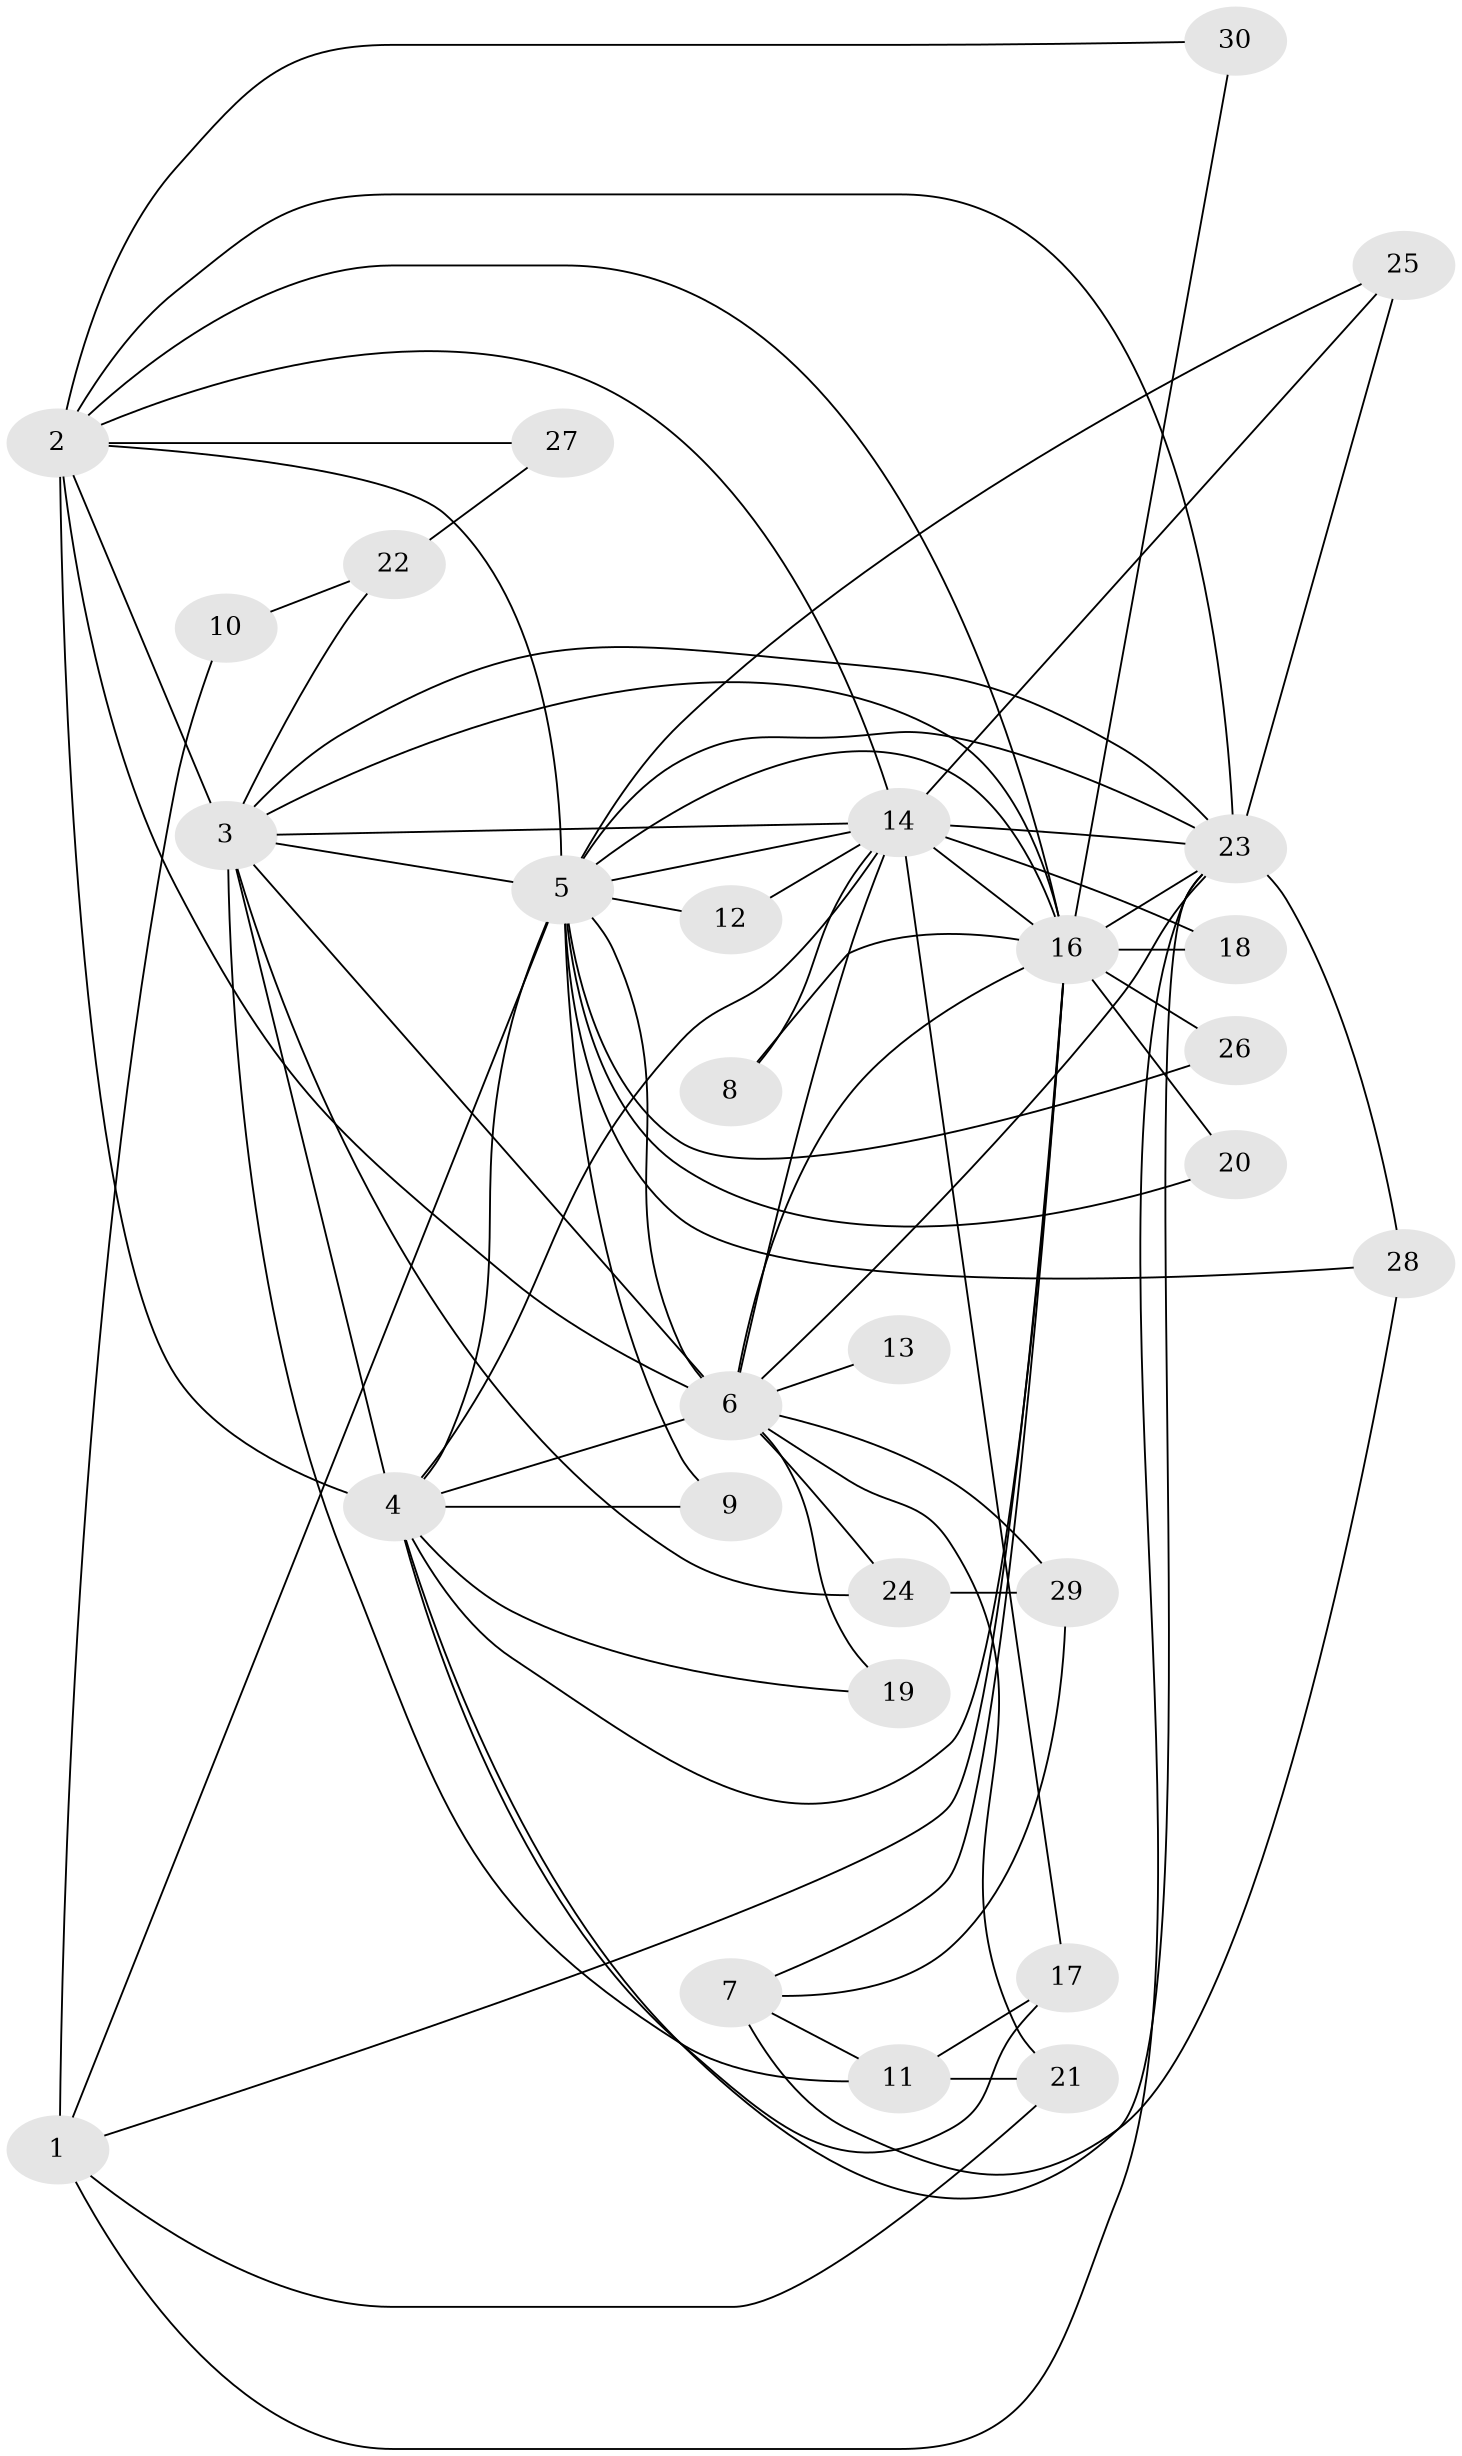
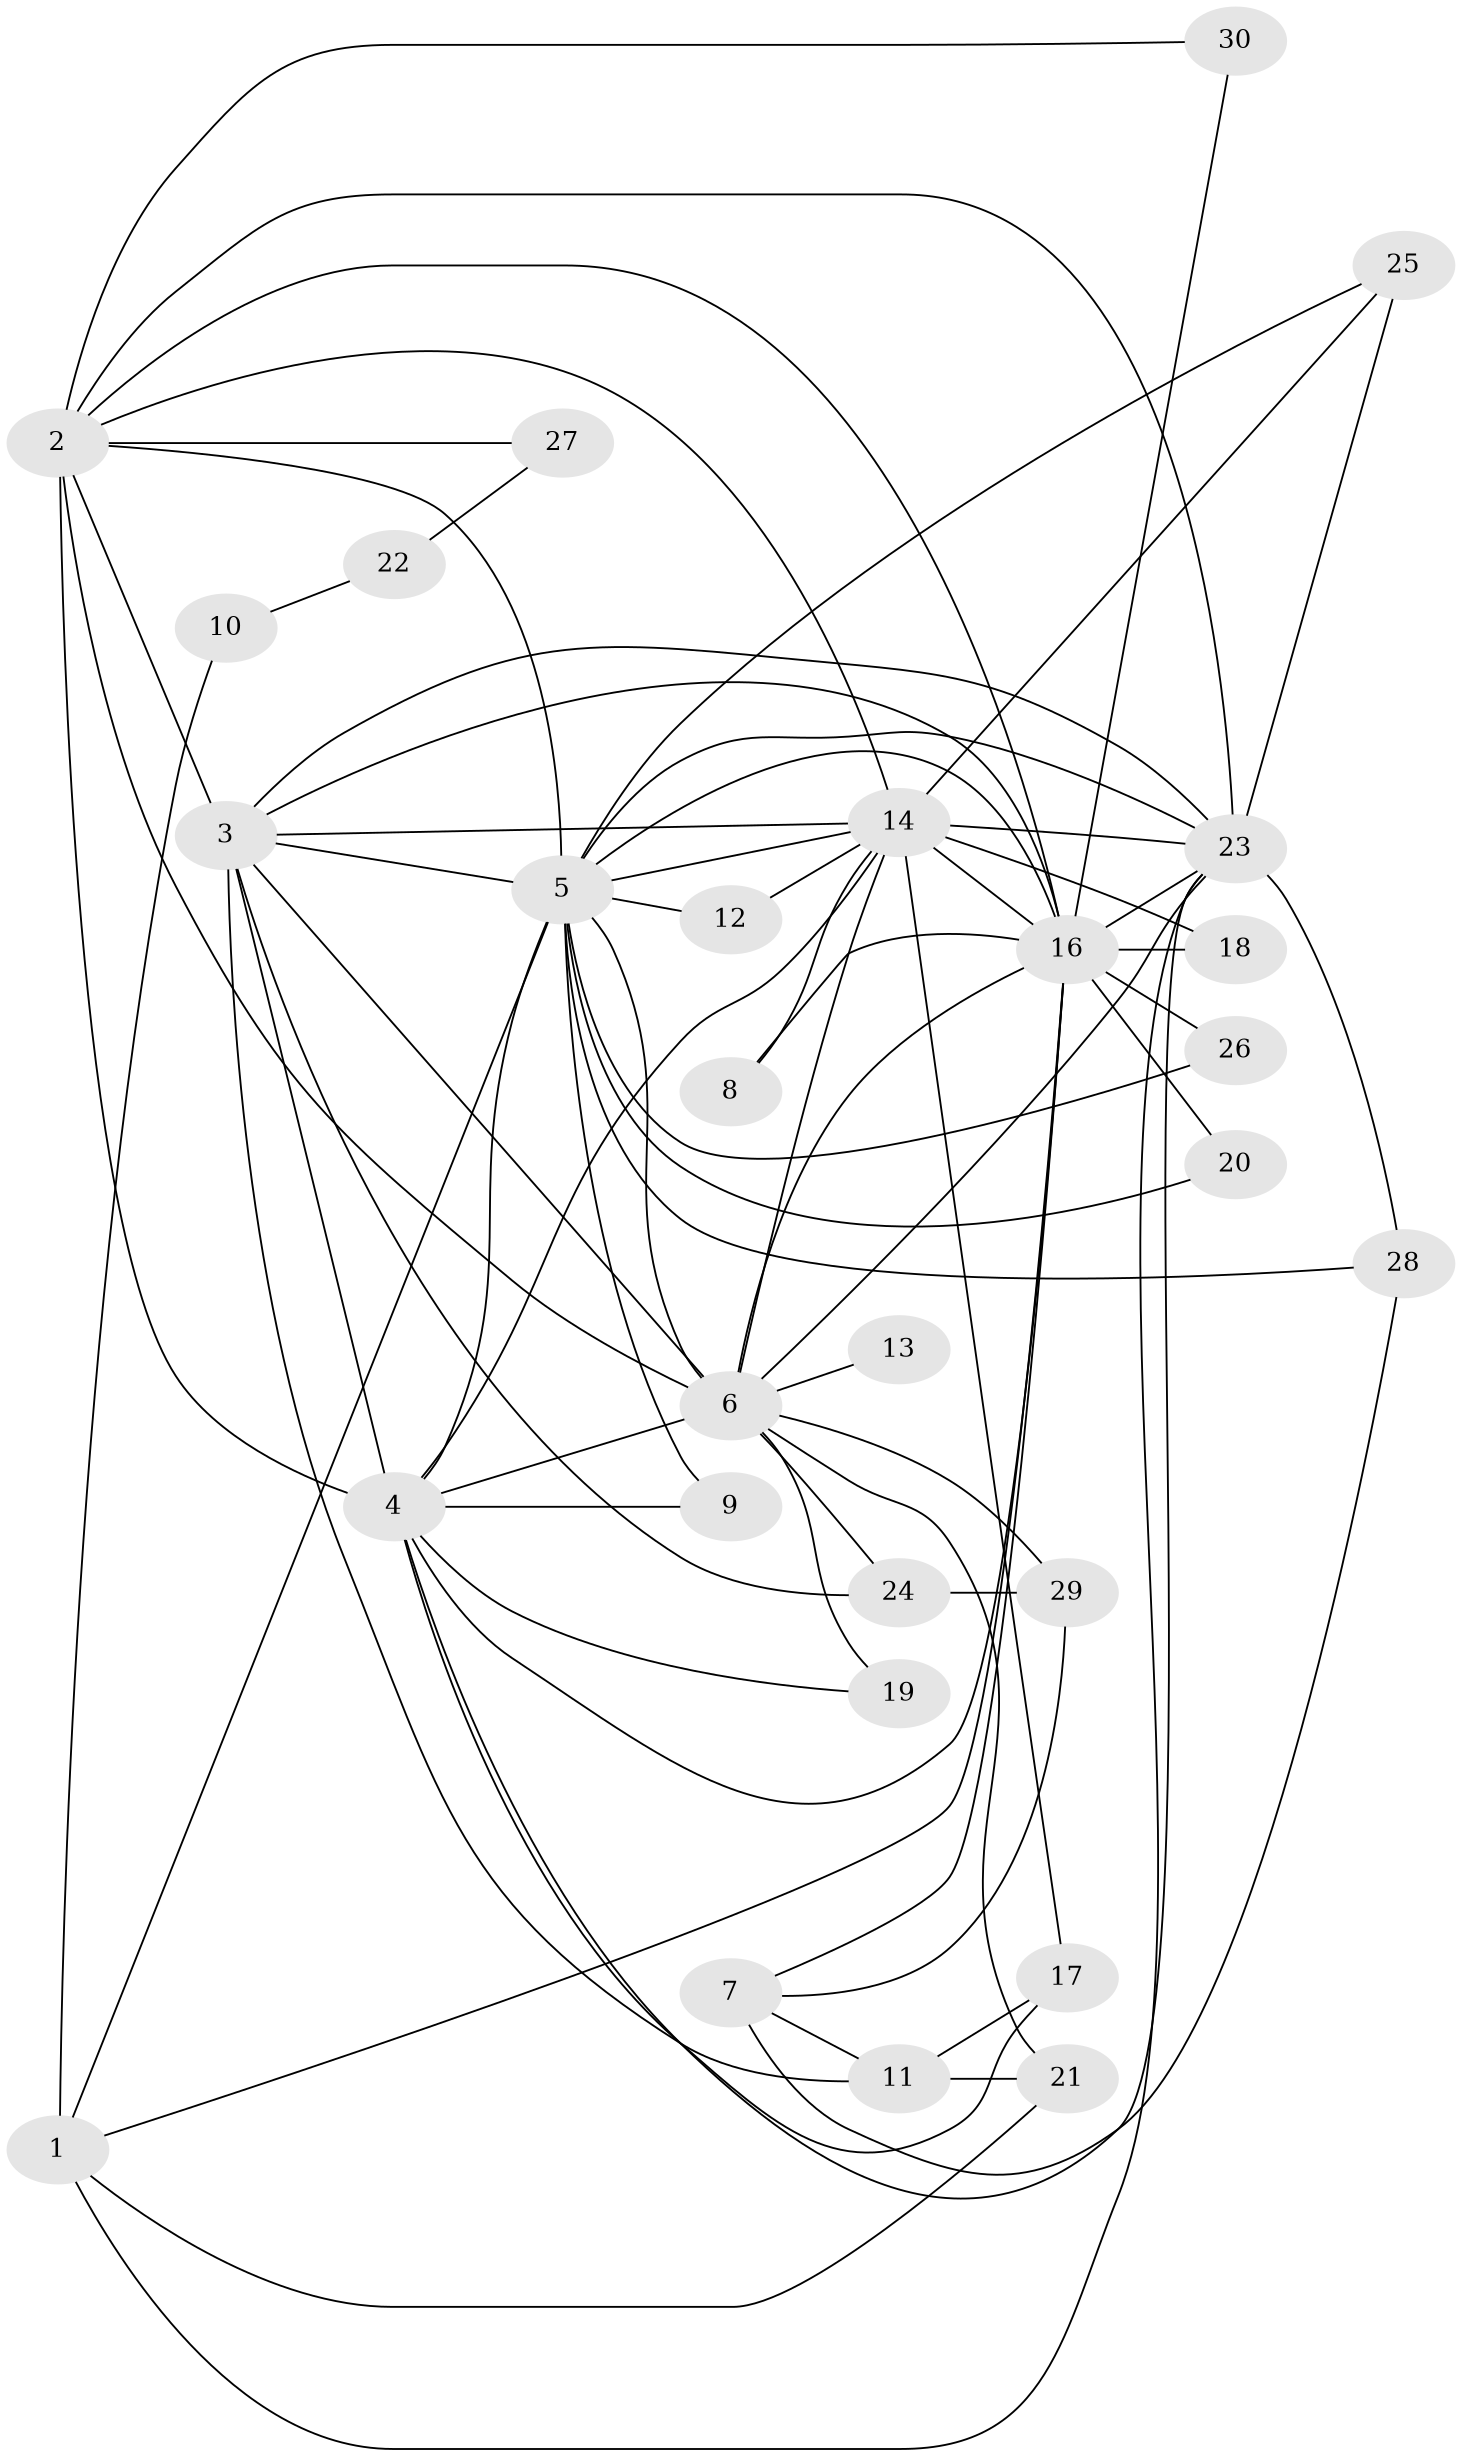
(300, 696) -> none
